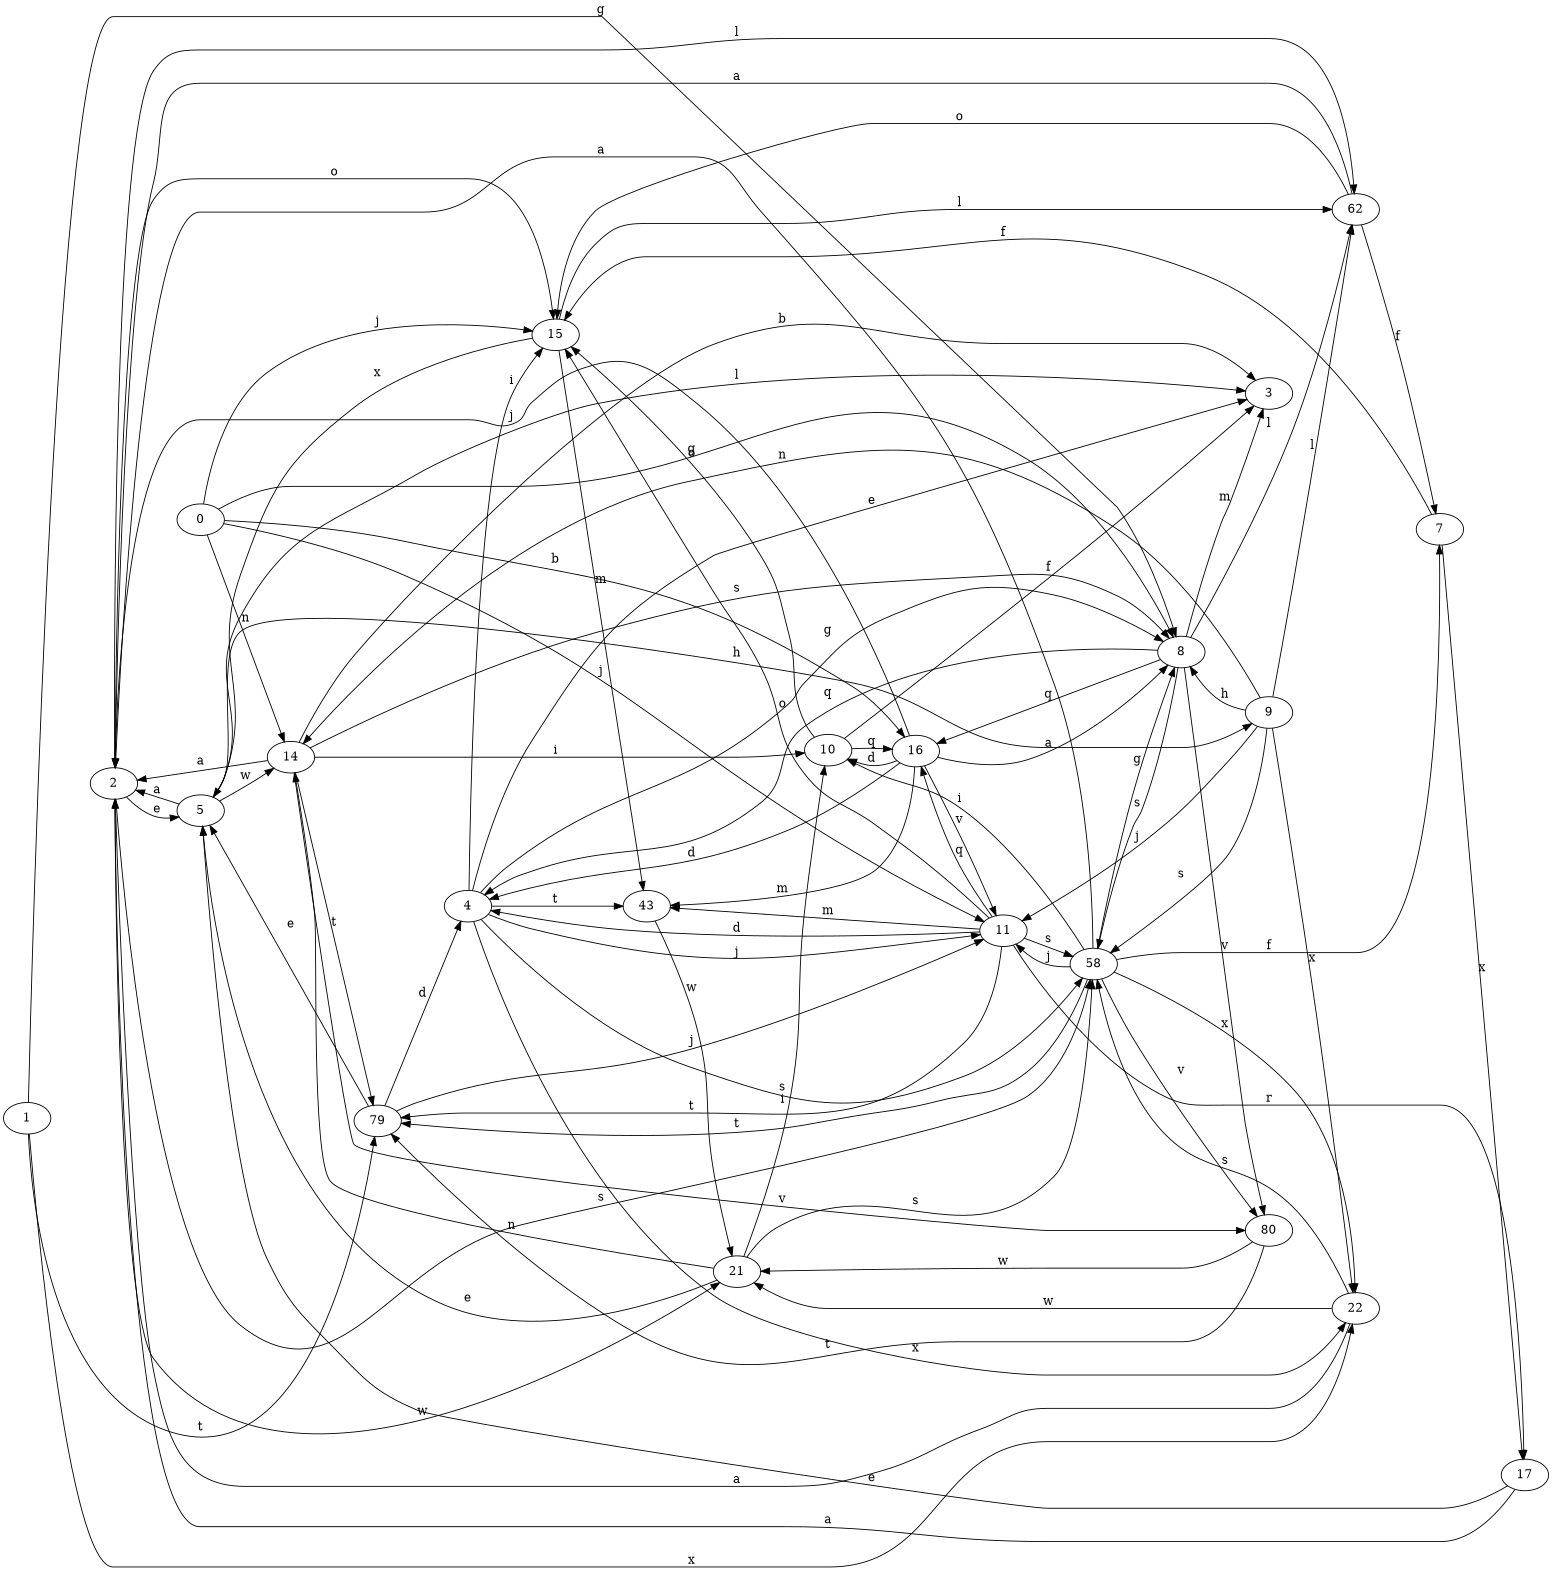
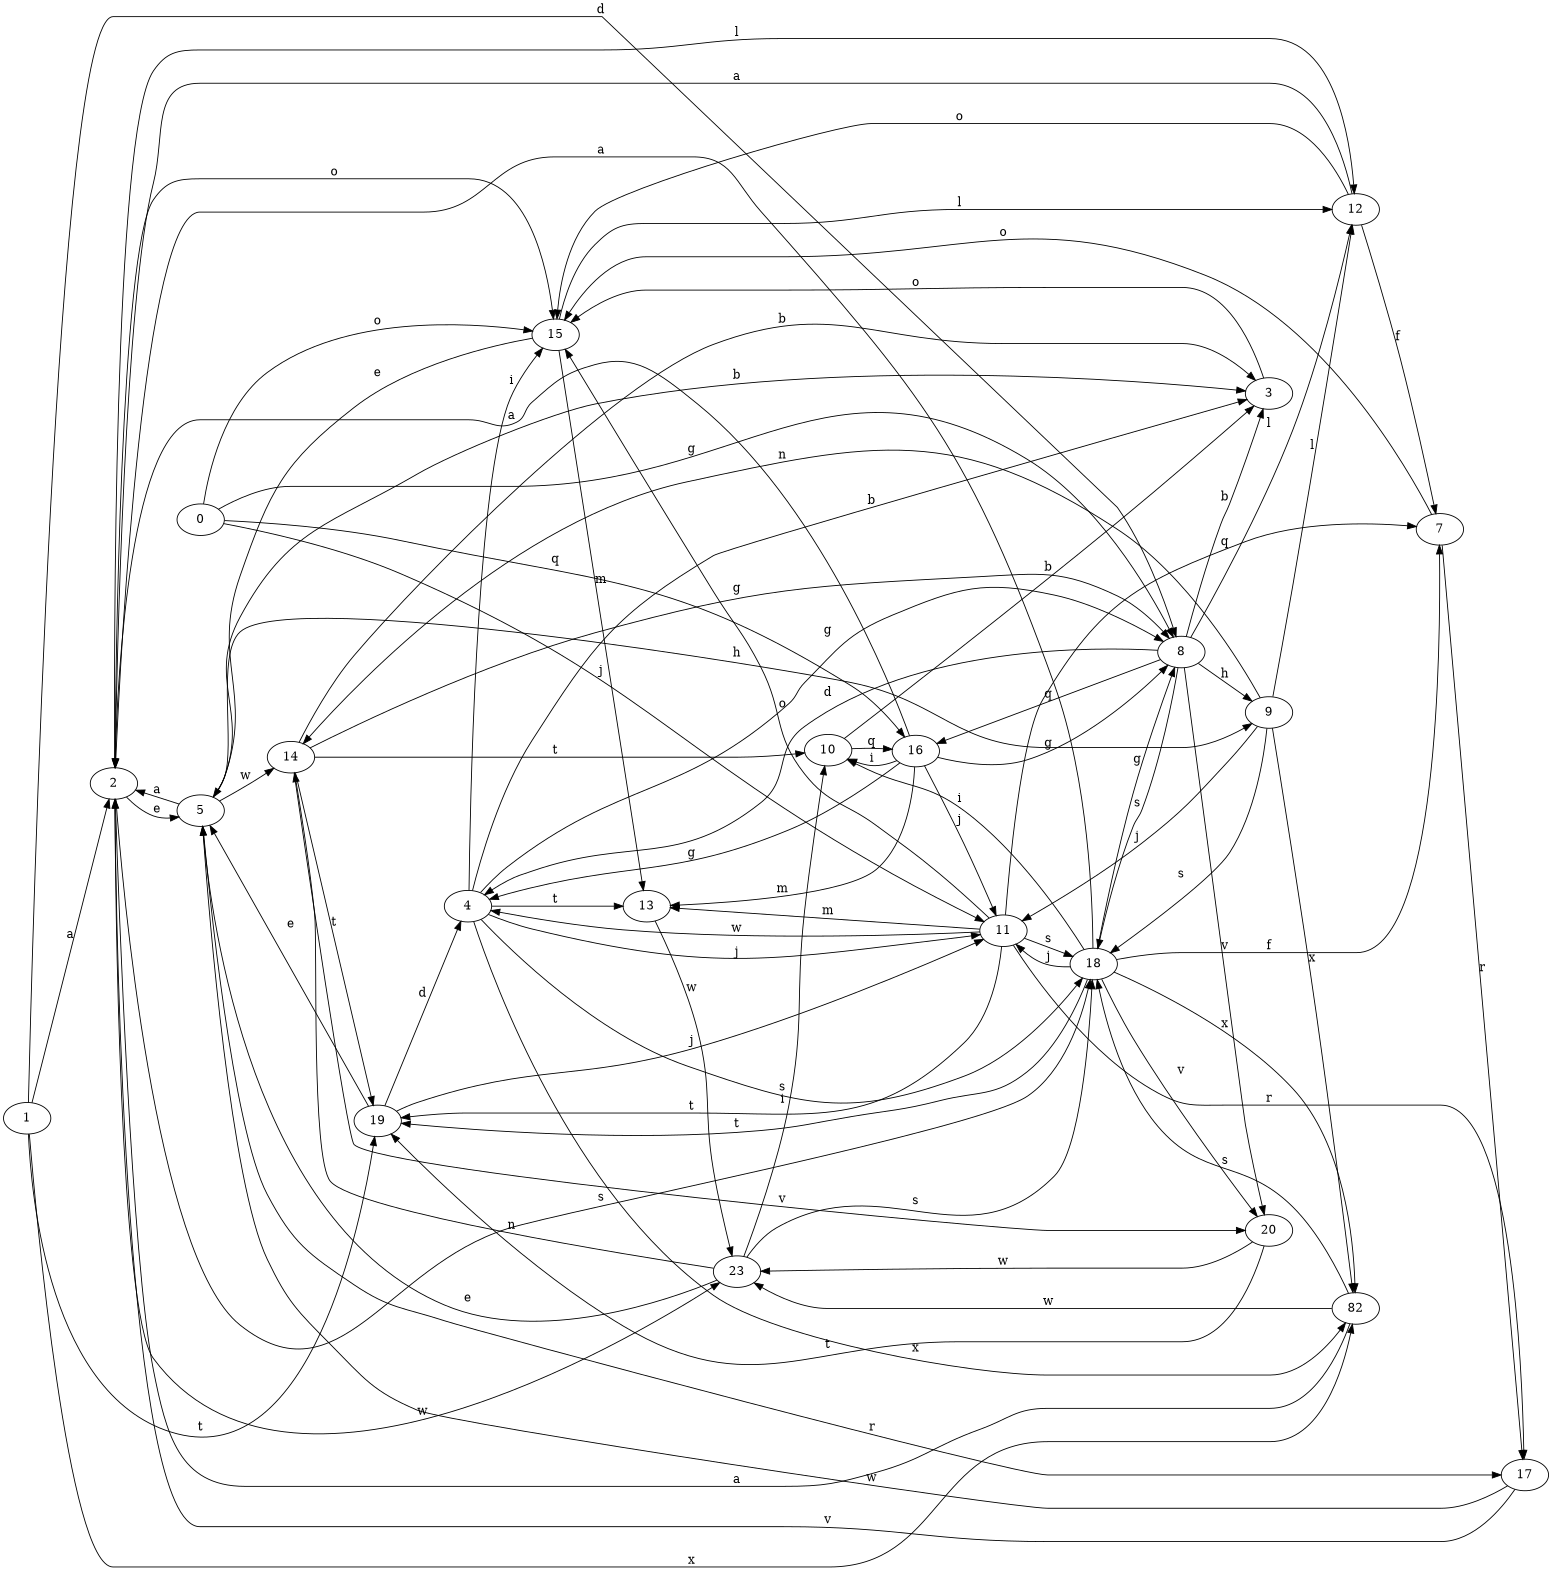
(601, 10) -> (601, 10)
(1356, 209) -> (1356, 209)
(1003, 233) -> (1003, 233)
(378, 321) -> (378, 321)
(378, 373) -> (378, 373)
(737, 376) -> (737, 376)
(512, 416) -> (512, 416)
(1225, 497) -> (1225, 497)
(872, 501) -> (872, 501)
(738, 521) -> (942, 288)
(556, 560) -> (556, 560)
(1049, 567) -> (1049, 567)
(737, 588) -> (737, 588)
(246, 639) -> none
(828, 693) -> (828, 693)
(1216, 698) -> (1222, 680)
(1049, 744) -> (1049, 744)
(556, 751) -> (556, 751)
(872, 759) -> (872, 759)
(207, 770) -> (69, 955)
(960, 820) -> (960, 820)
(951, 849) -> (1094, 628)
(692, 853) -> (692, 853)
(647, 906) -> (647, 906)
(737, 929) -> (737, 929)
(1094, 964) -> (1094, 964)
(1482, 968) -> (1482, 968)
(378, 1121) -> (378, 1121)
(1269, 1230) -> (1269, 1230)
(737, 1272) -> (737, 1272)
(1356, 1308) -> (1356, 1308)
none -> (670, 1382)
(872, 1478) -> (872, 1478)
(828, 1520) -> (828, 1520)
